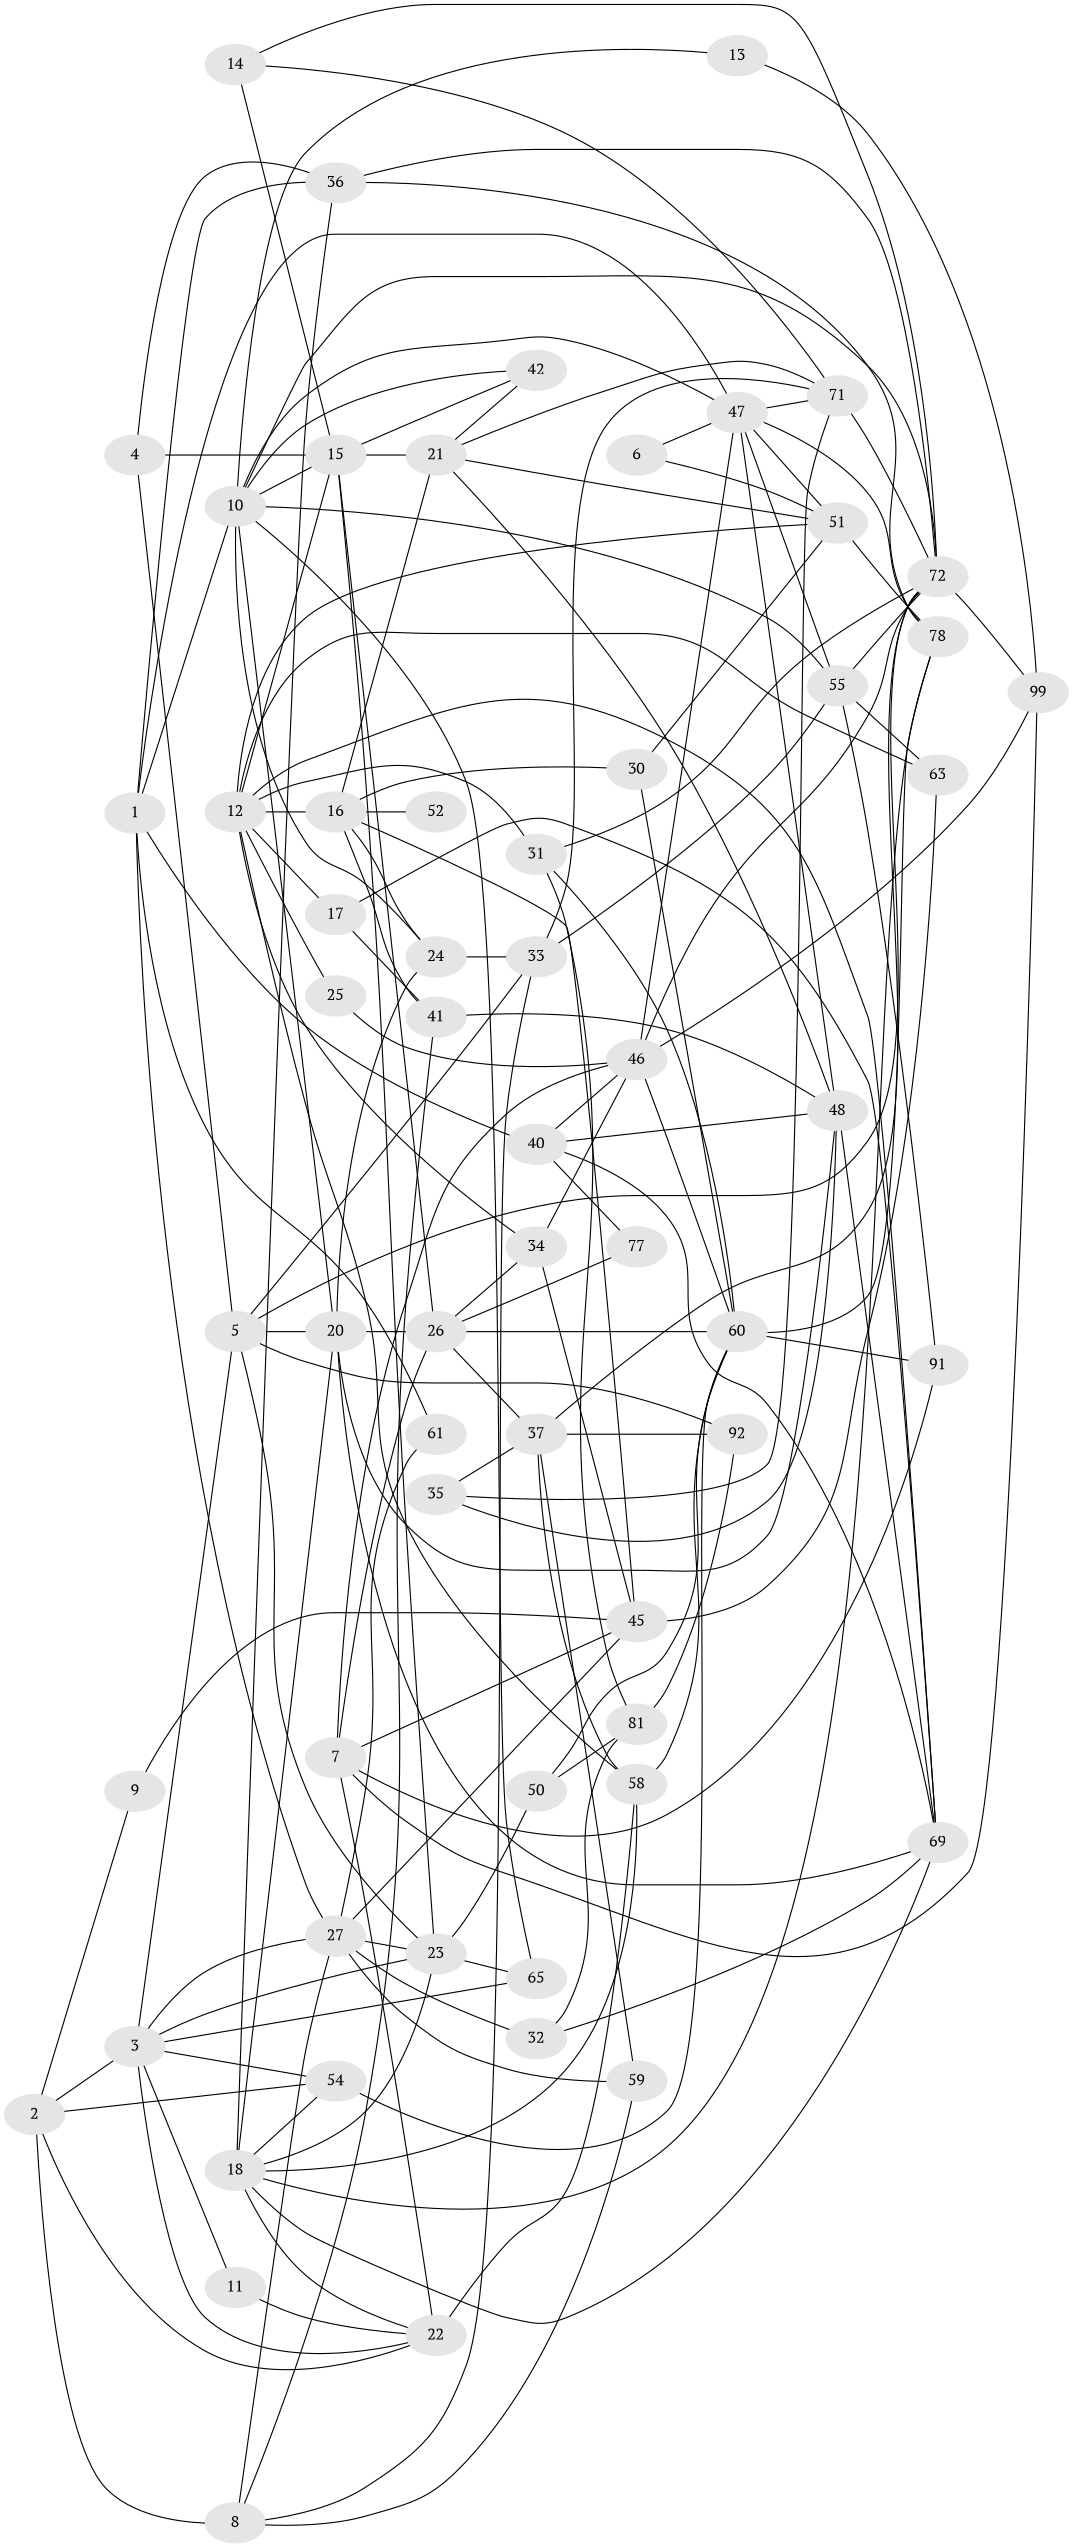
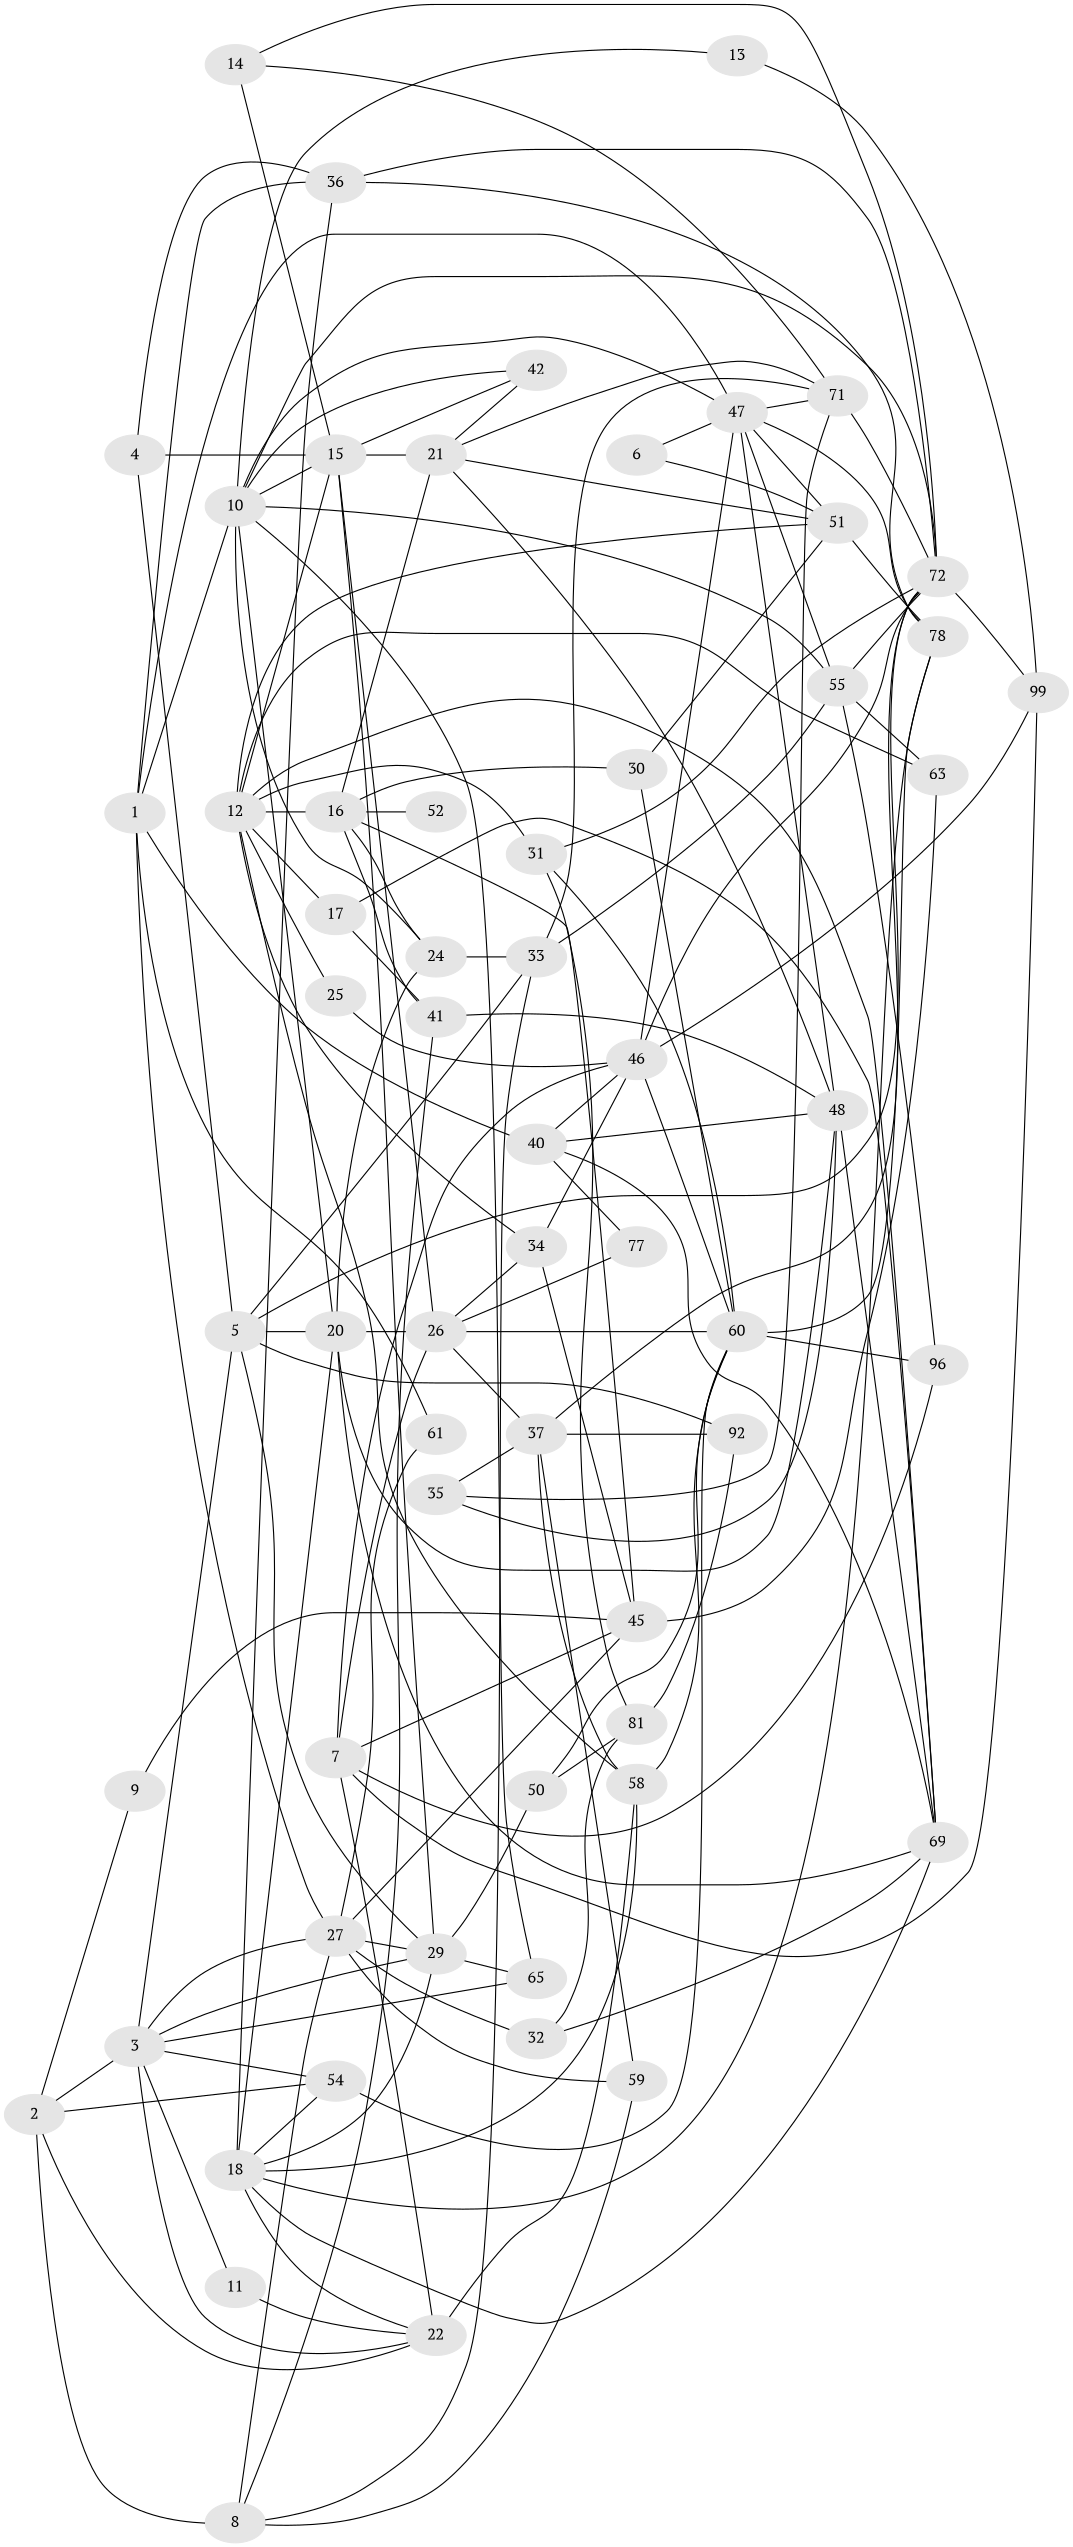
(938, 1365) -> (938, 1365)
(436, 1954) -> (436, 1954)
